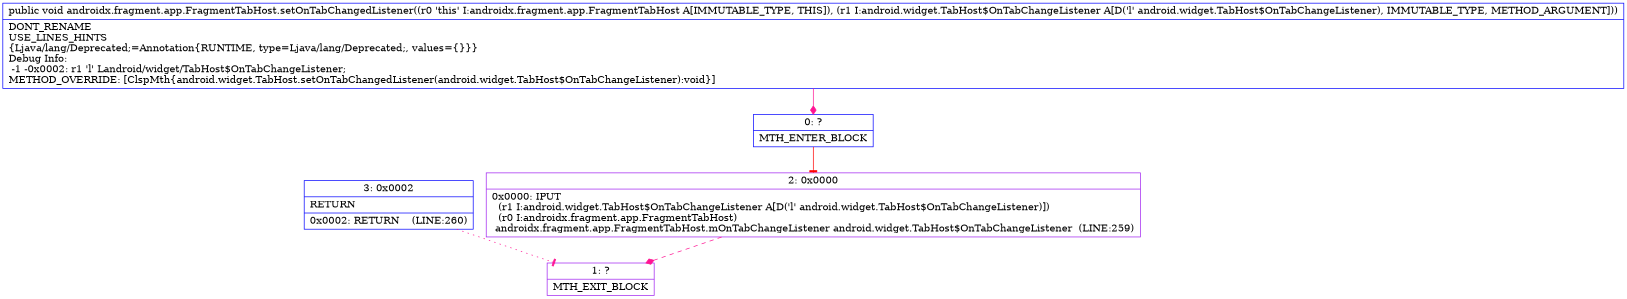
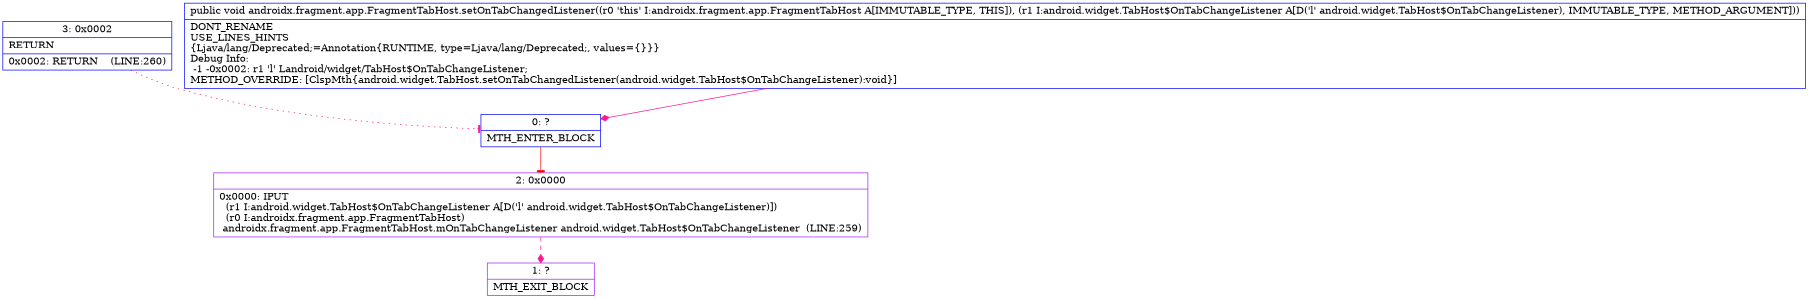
(504, 246) -> (301, 114)
